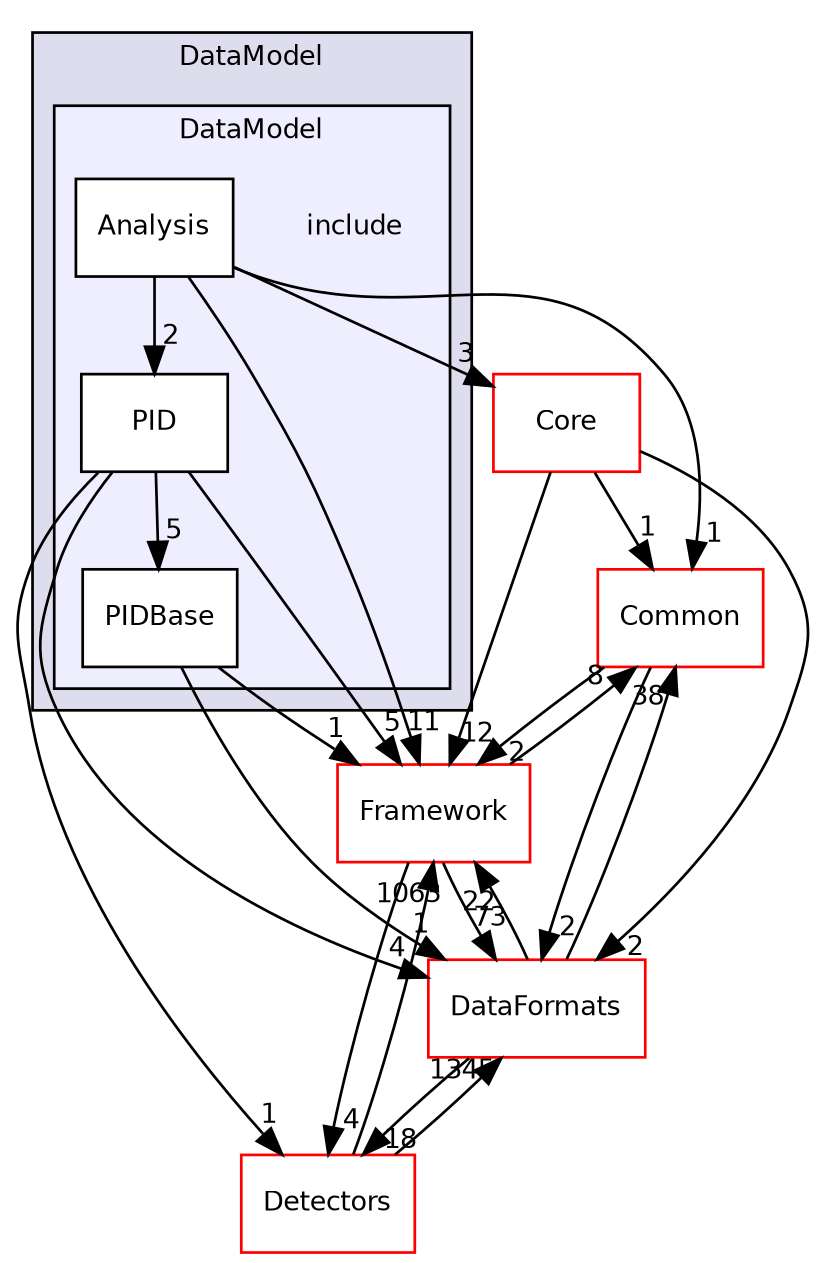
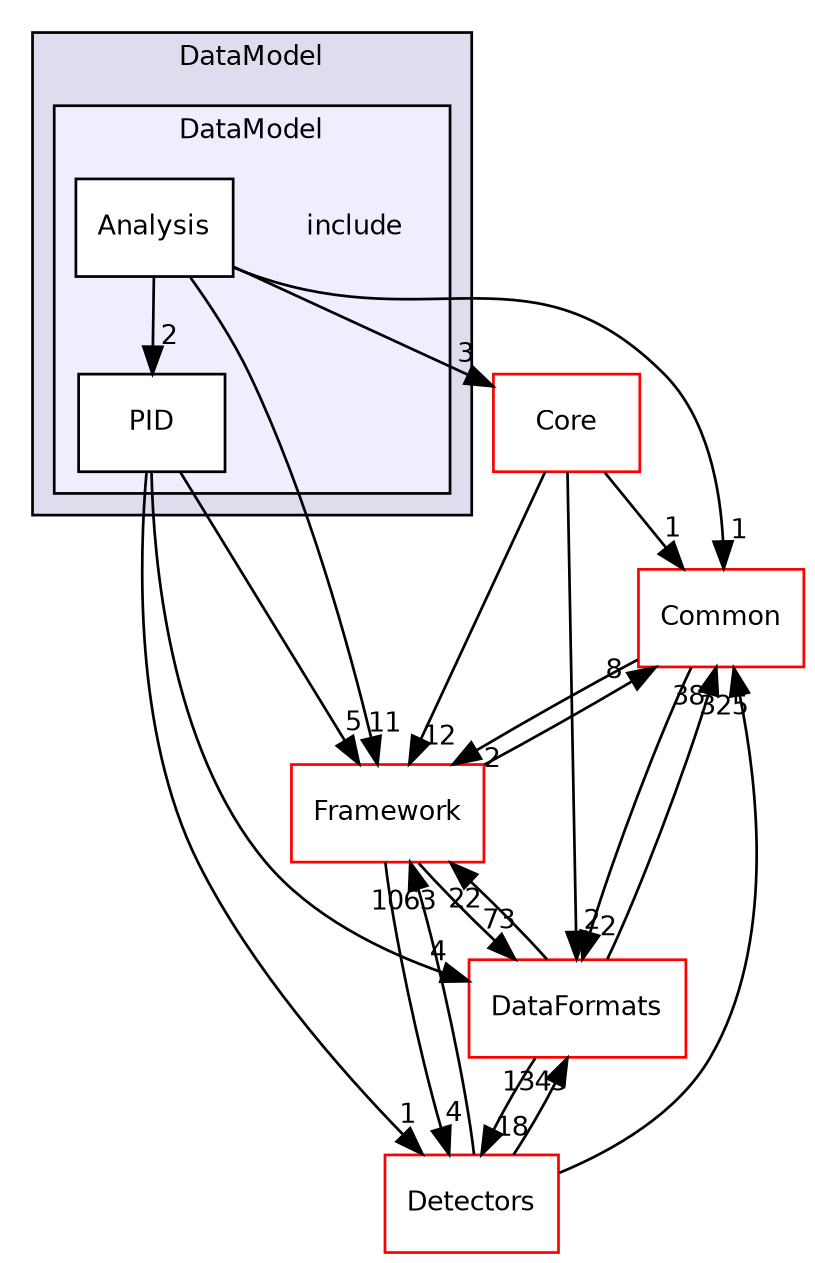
(160, 618) -> none
none -> (742, 975)
